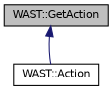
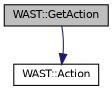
(49, 51) -> (63, 40)
